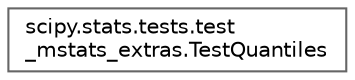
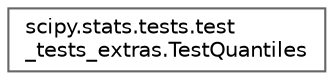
(177, 40) -> (167, 40)
